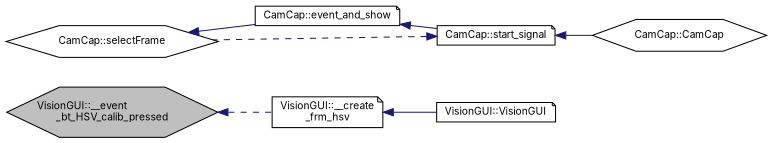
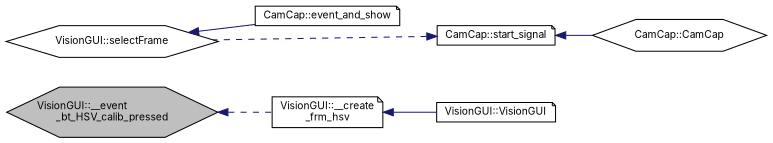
(424, 27) -> none
(112, 42) -> (112, 42)
